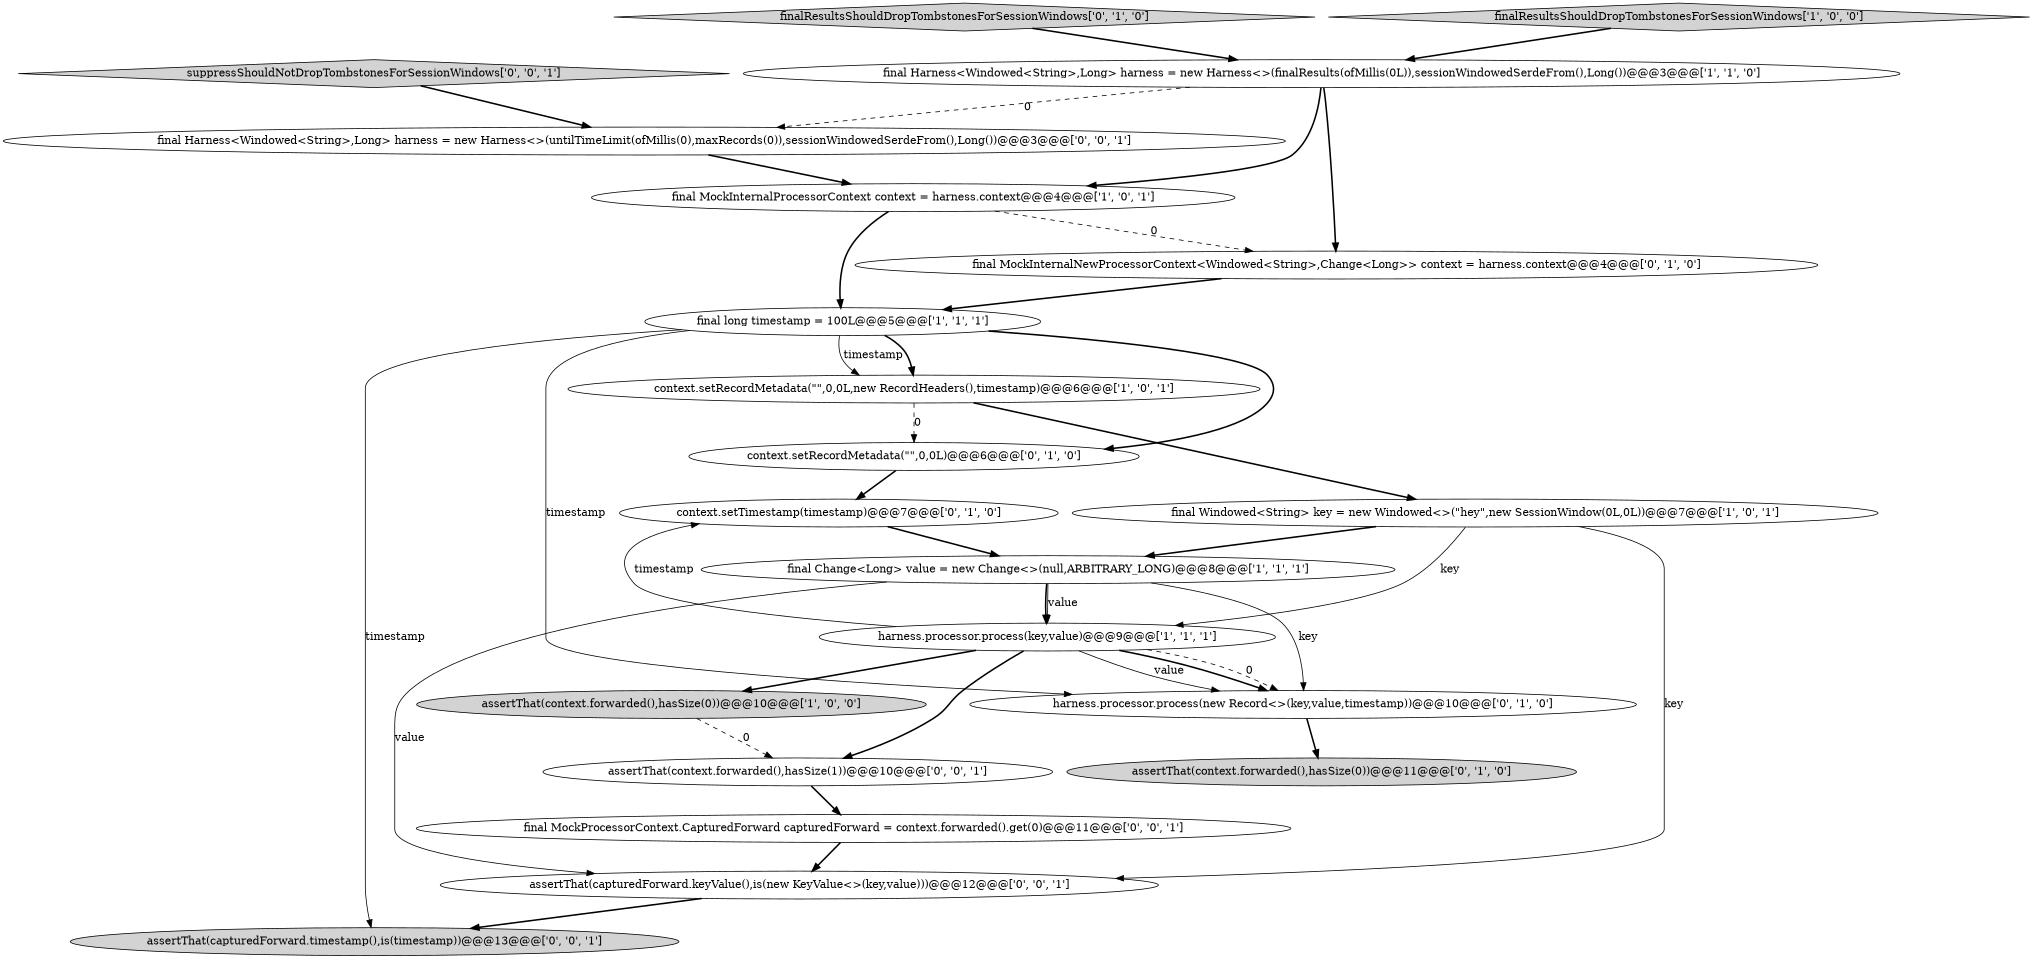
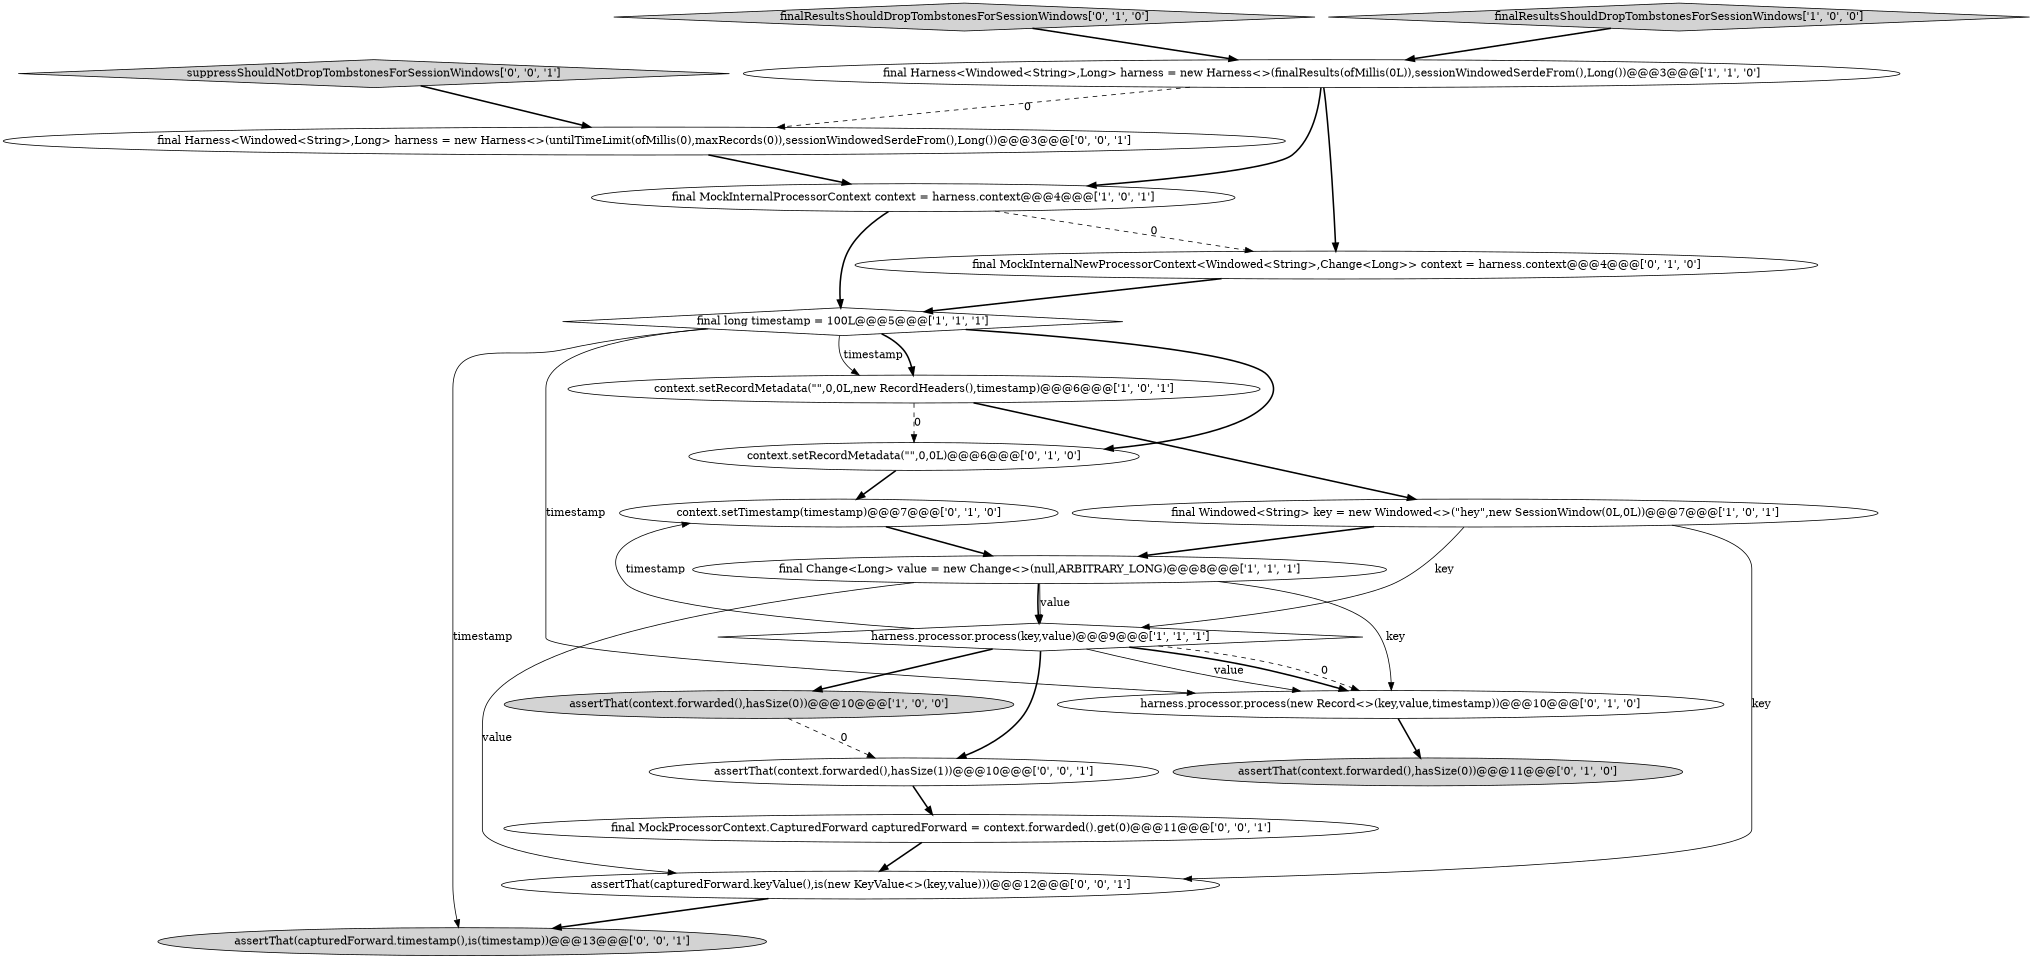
(843, 322) -> (843, 322)
(1047, 637) -> (1040, 637)
